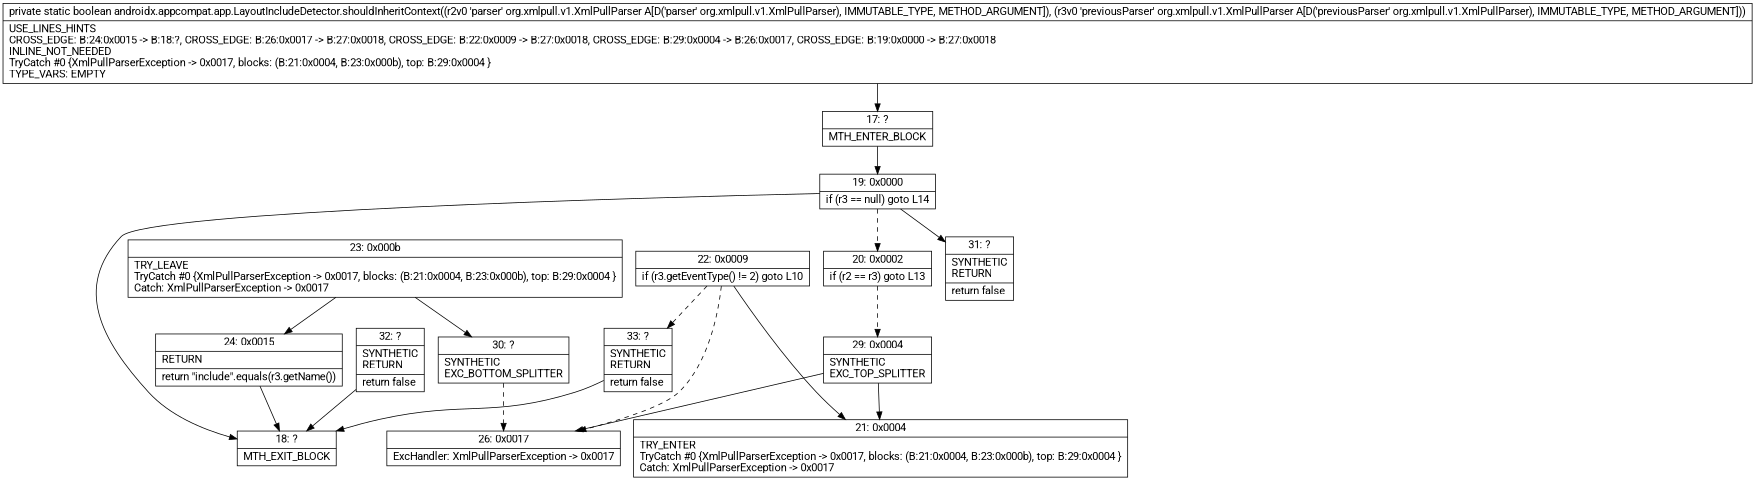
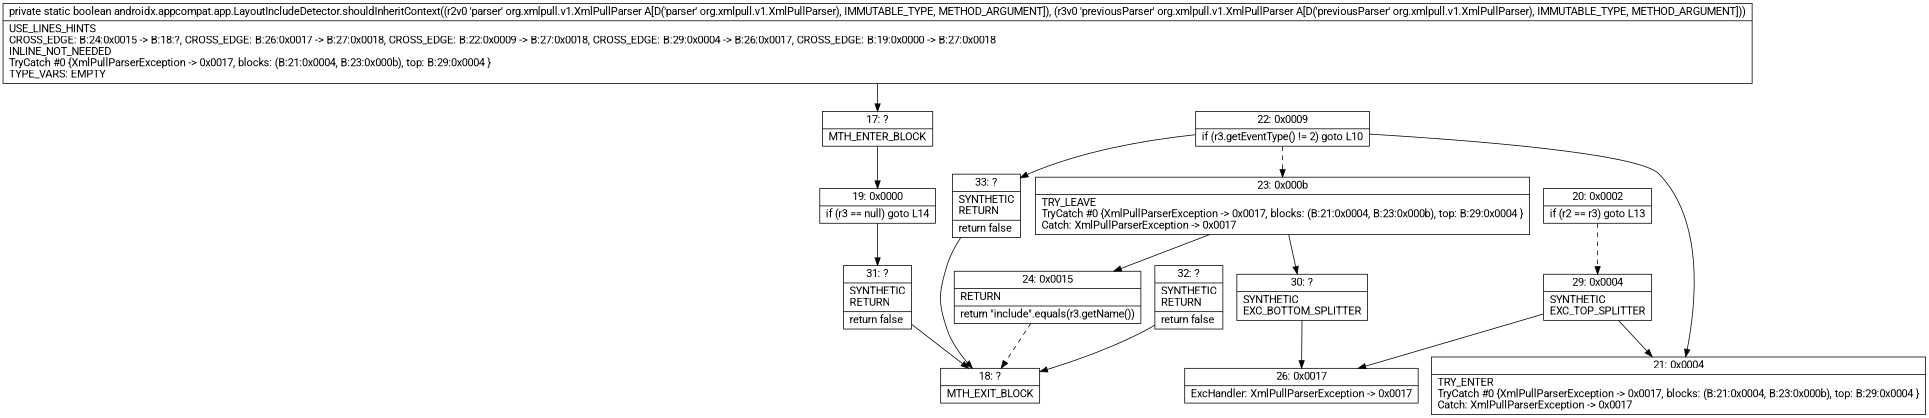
(334, 211) -> (937, 344)
(878, 226) -> none
(690, 304) -> (1110, 149)
(684, 386) -> (1283, 158)
(504, 402) -> (1302, 340)
(268, 405) -> (1018, 343)
